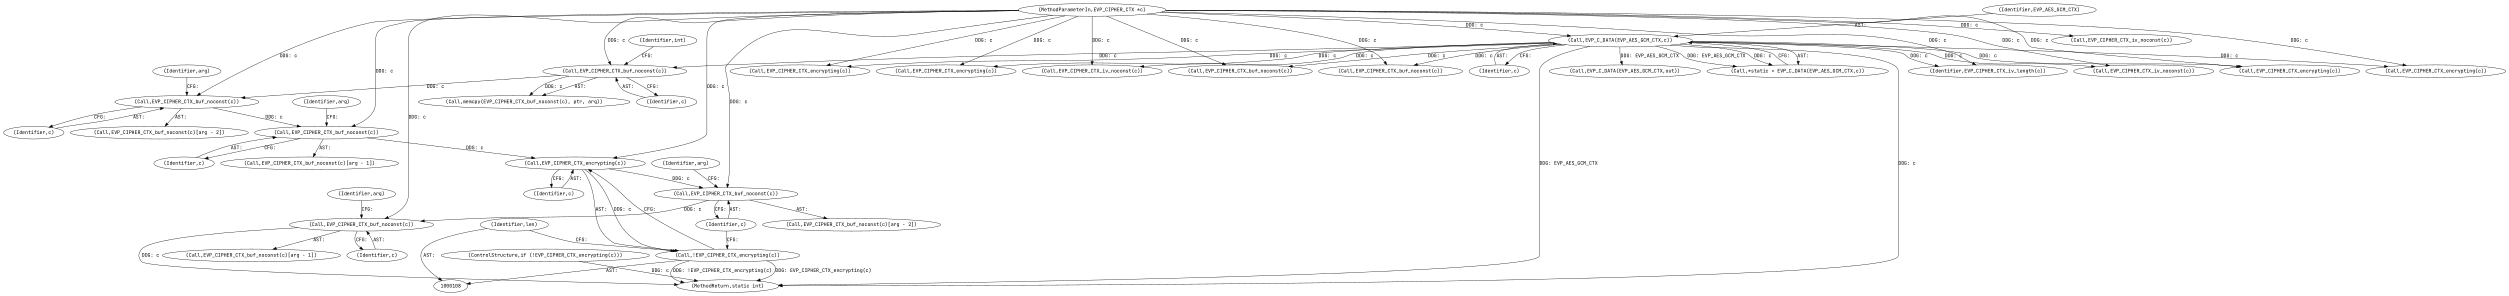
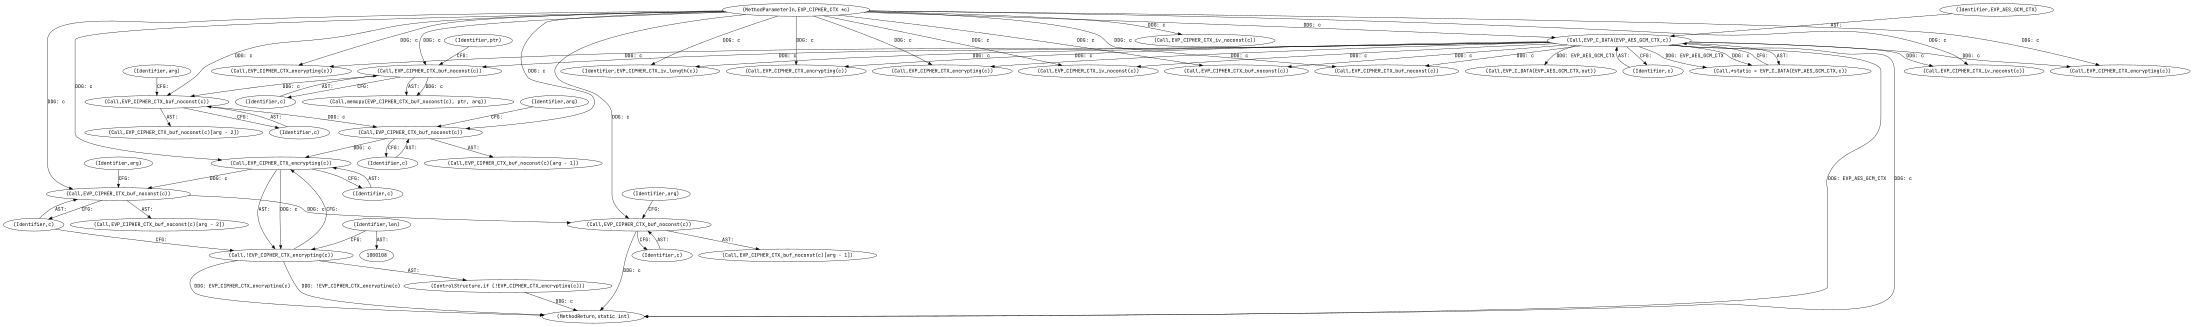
(663, 41) -> (478, 41)
(576, 271) -> (391, 270)
